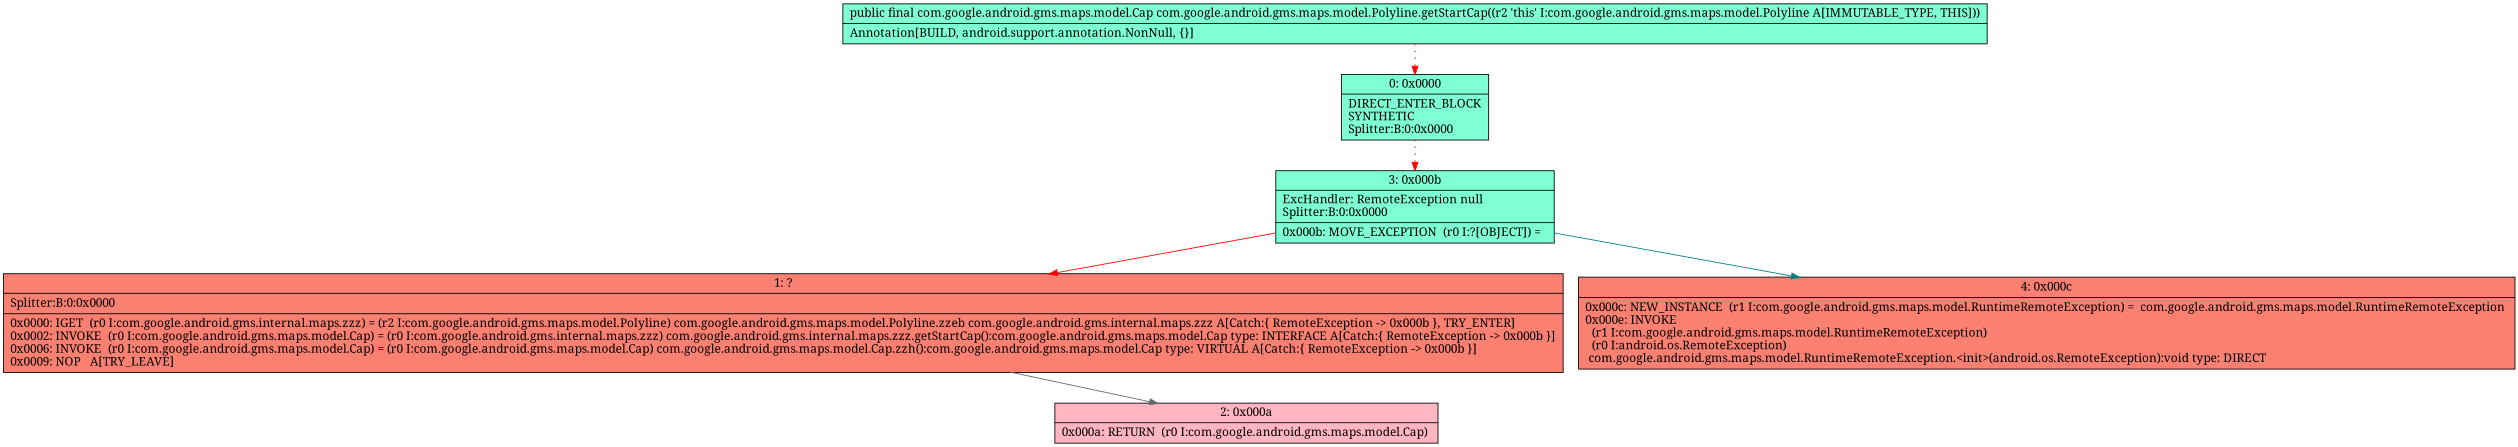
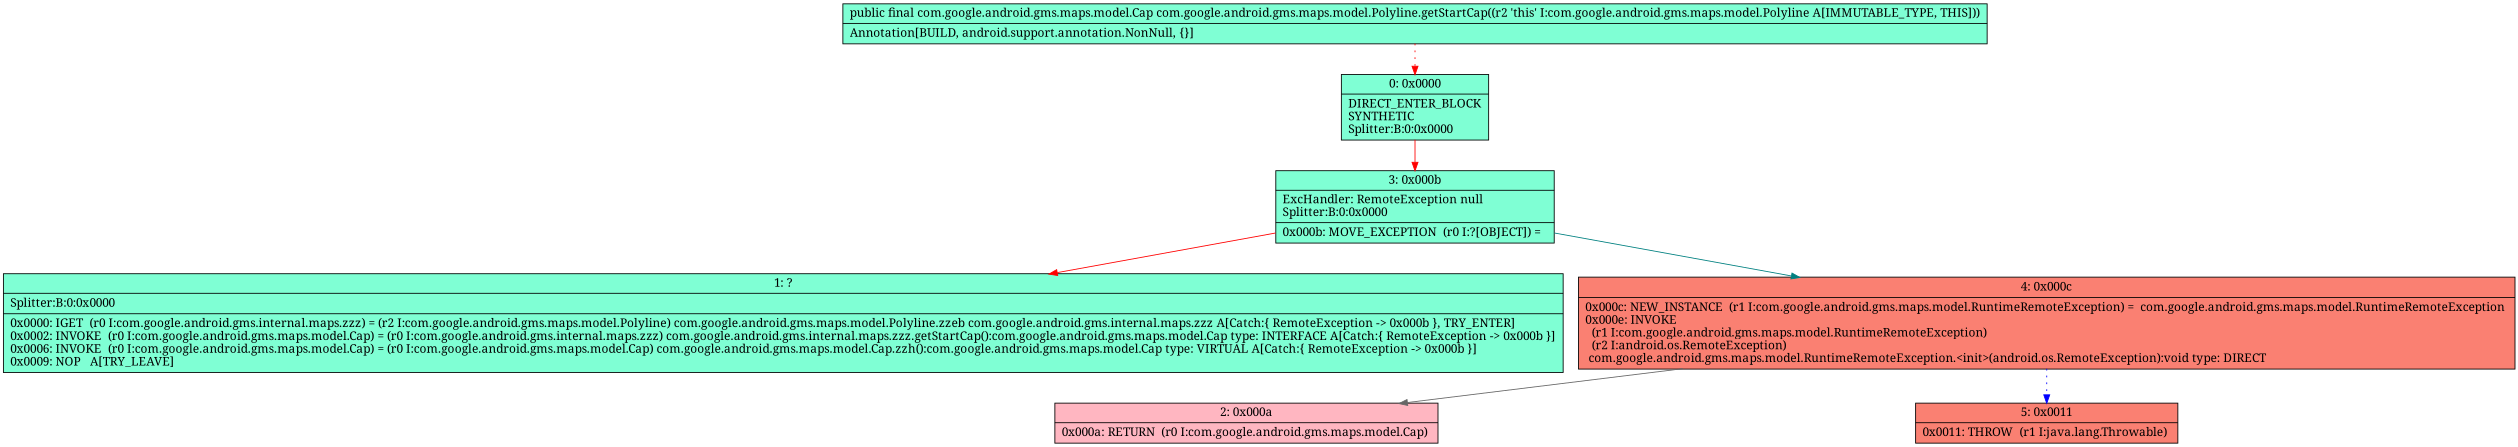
(1415, 151) -> (1415, 151)
(783, 323) -> (783, 323)
(1686, 346) -> (1686, 346)
(1080, 387) -> (1545, 386)
none -> (2047, 423)
